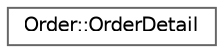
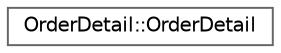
(112, 26) -> (140, 26)
